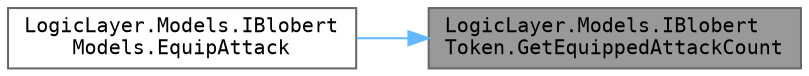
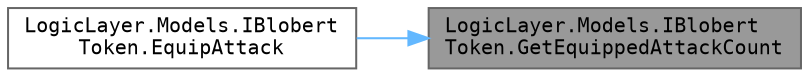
(182, 38) -> (182, 38)
